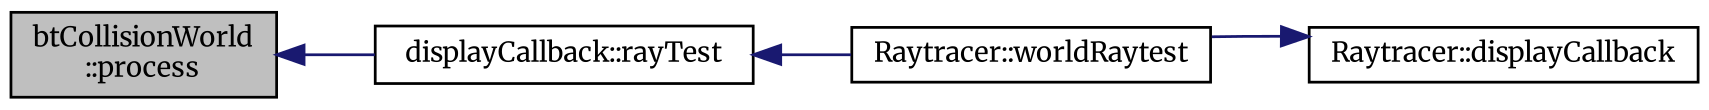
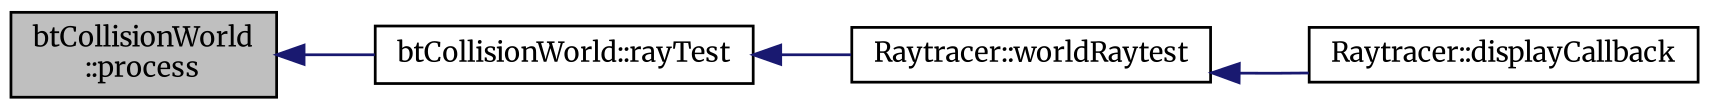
(1246, 36) -> (1274, 73)
(564, 55) -> (564, 55)
